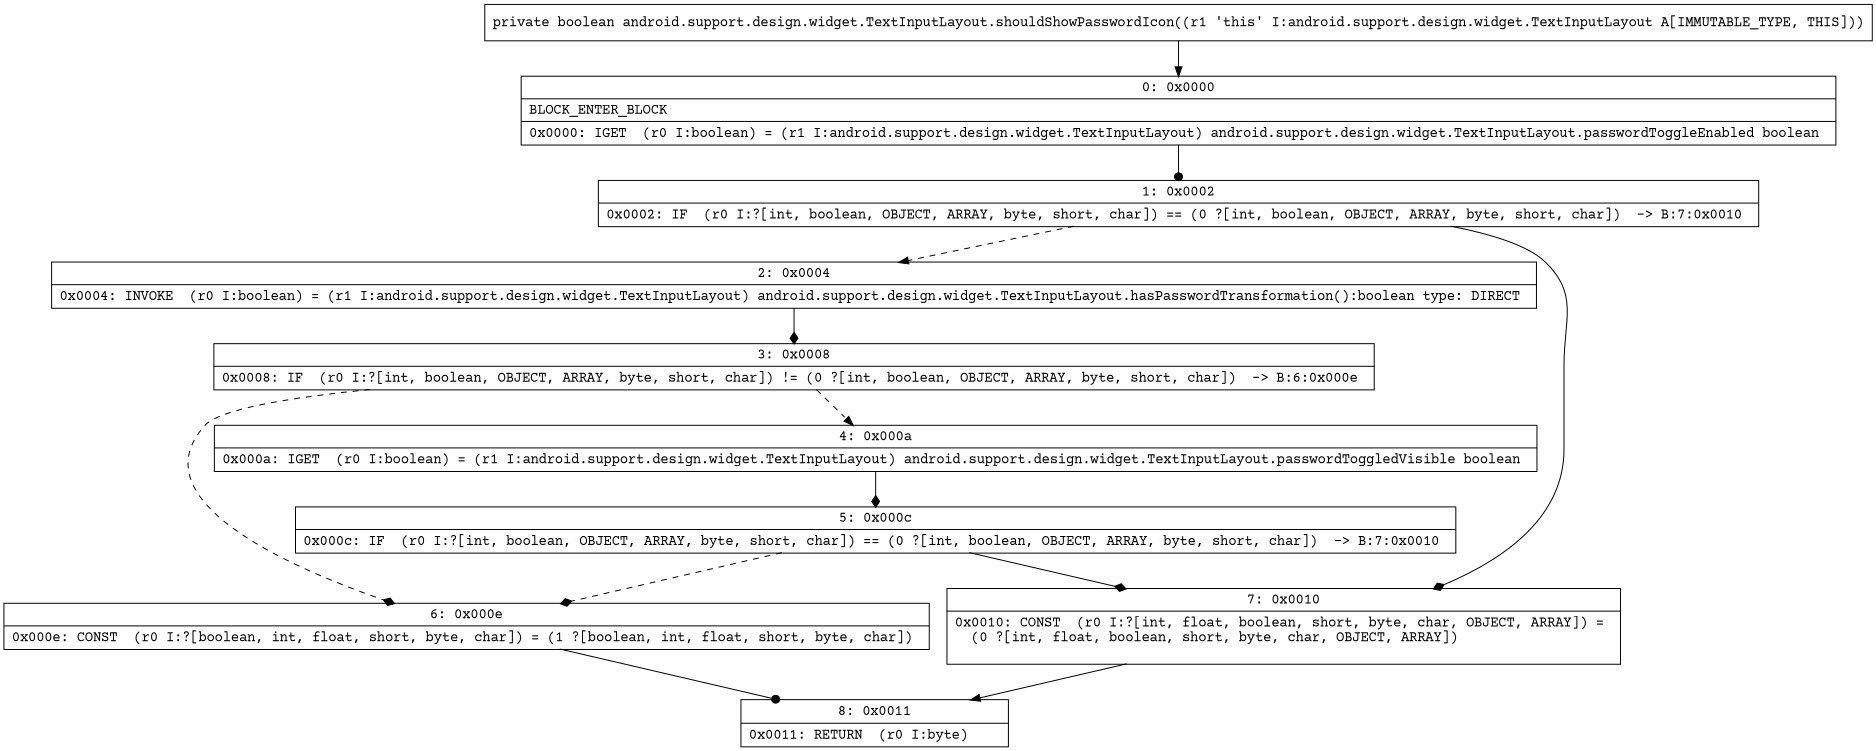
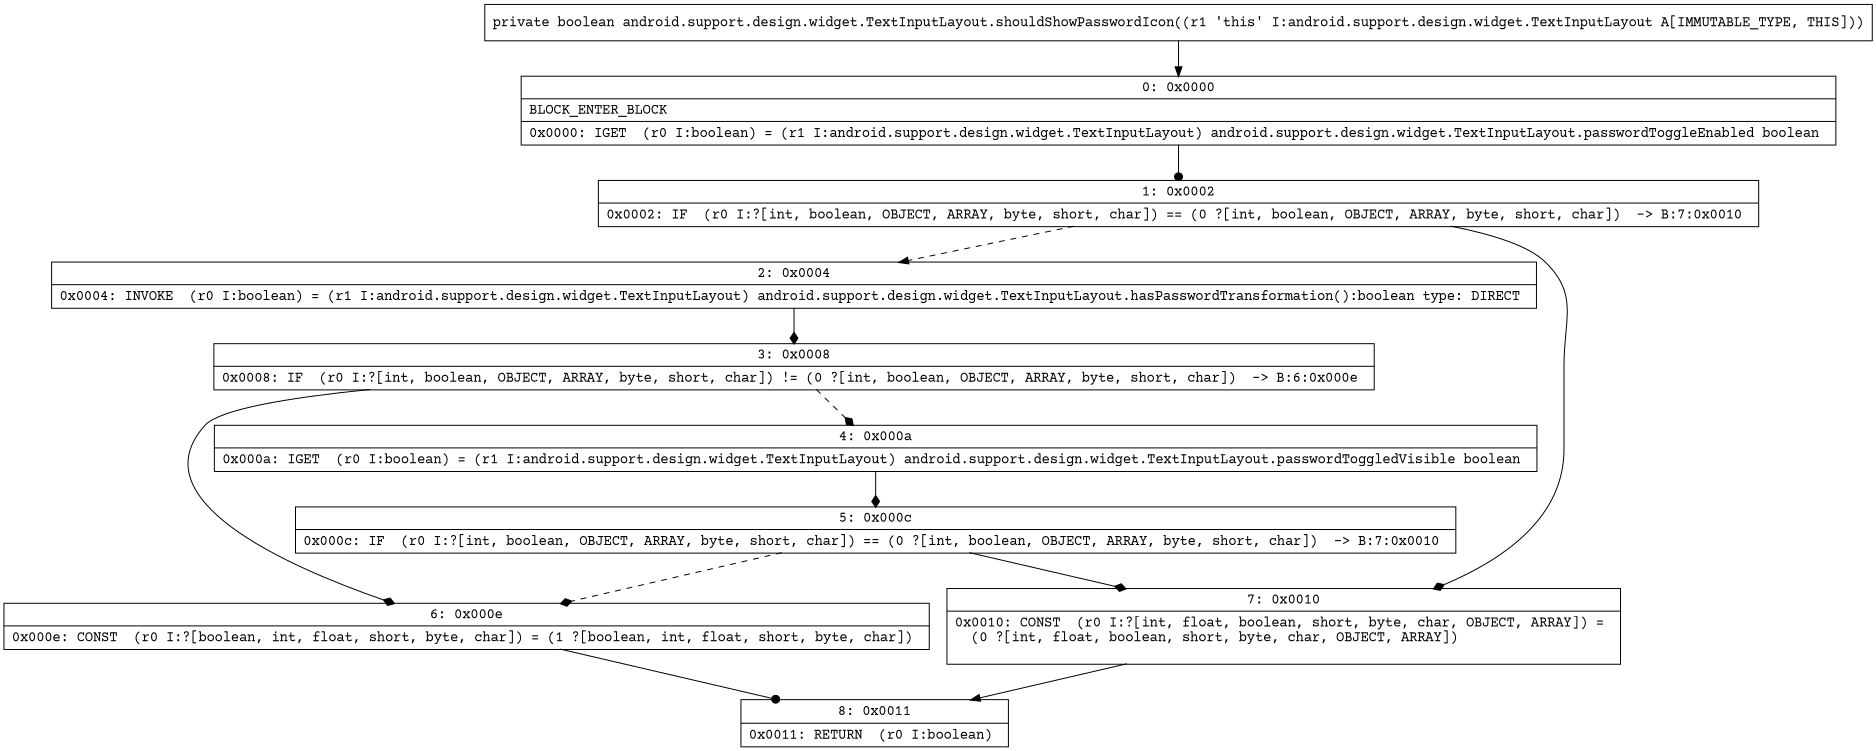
(830, 403) -> (830, 403)
(192, 481) -> (192, 481)
(863, 735) -> (875, 735)
